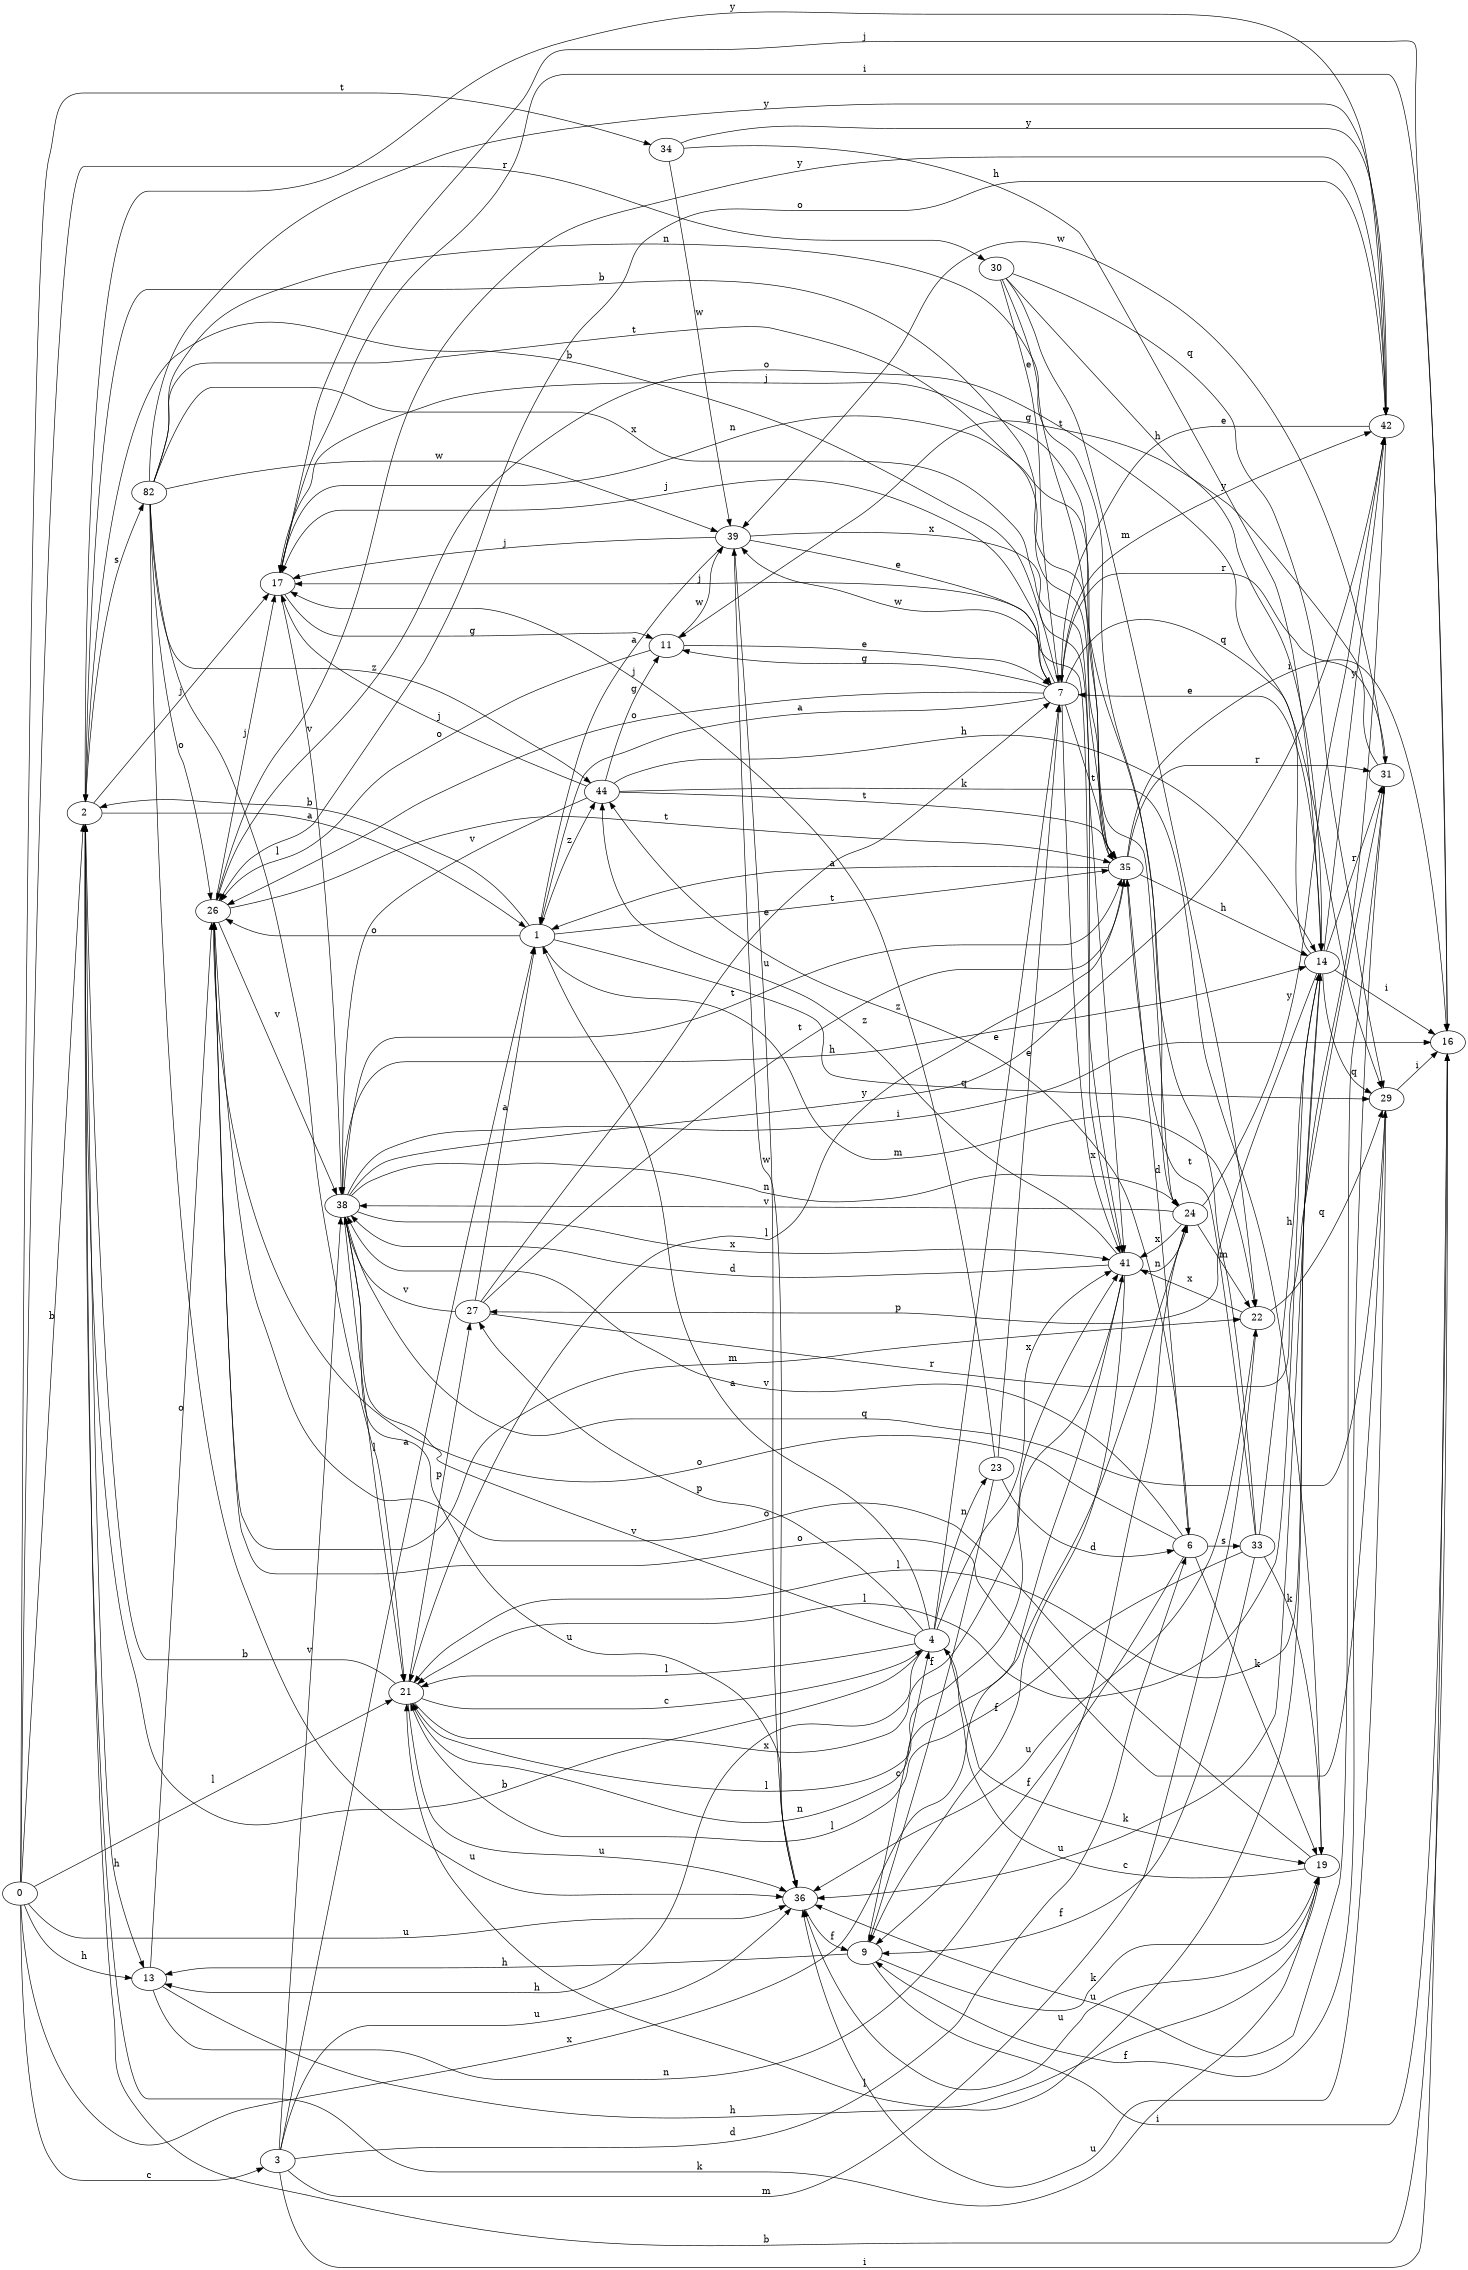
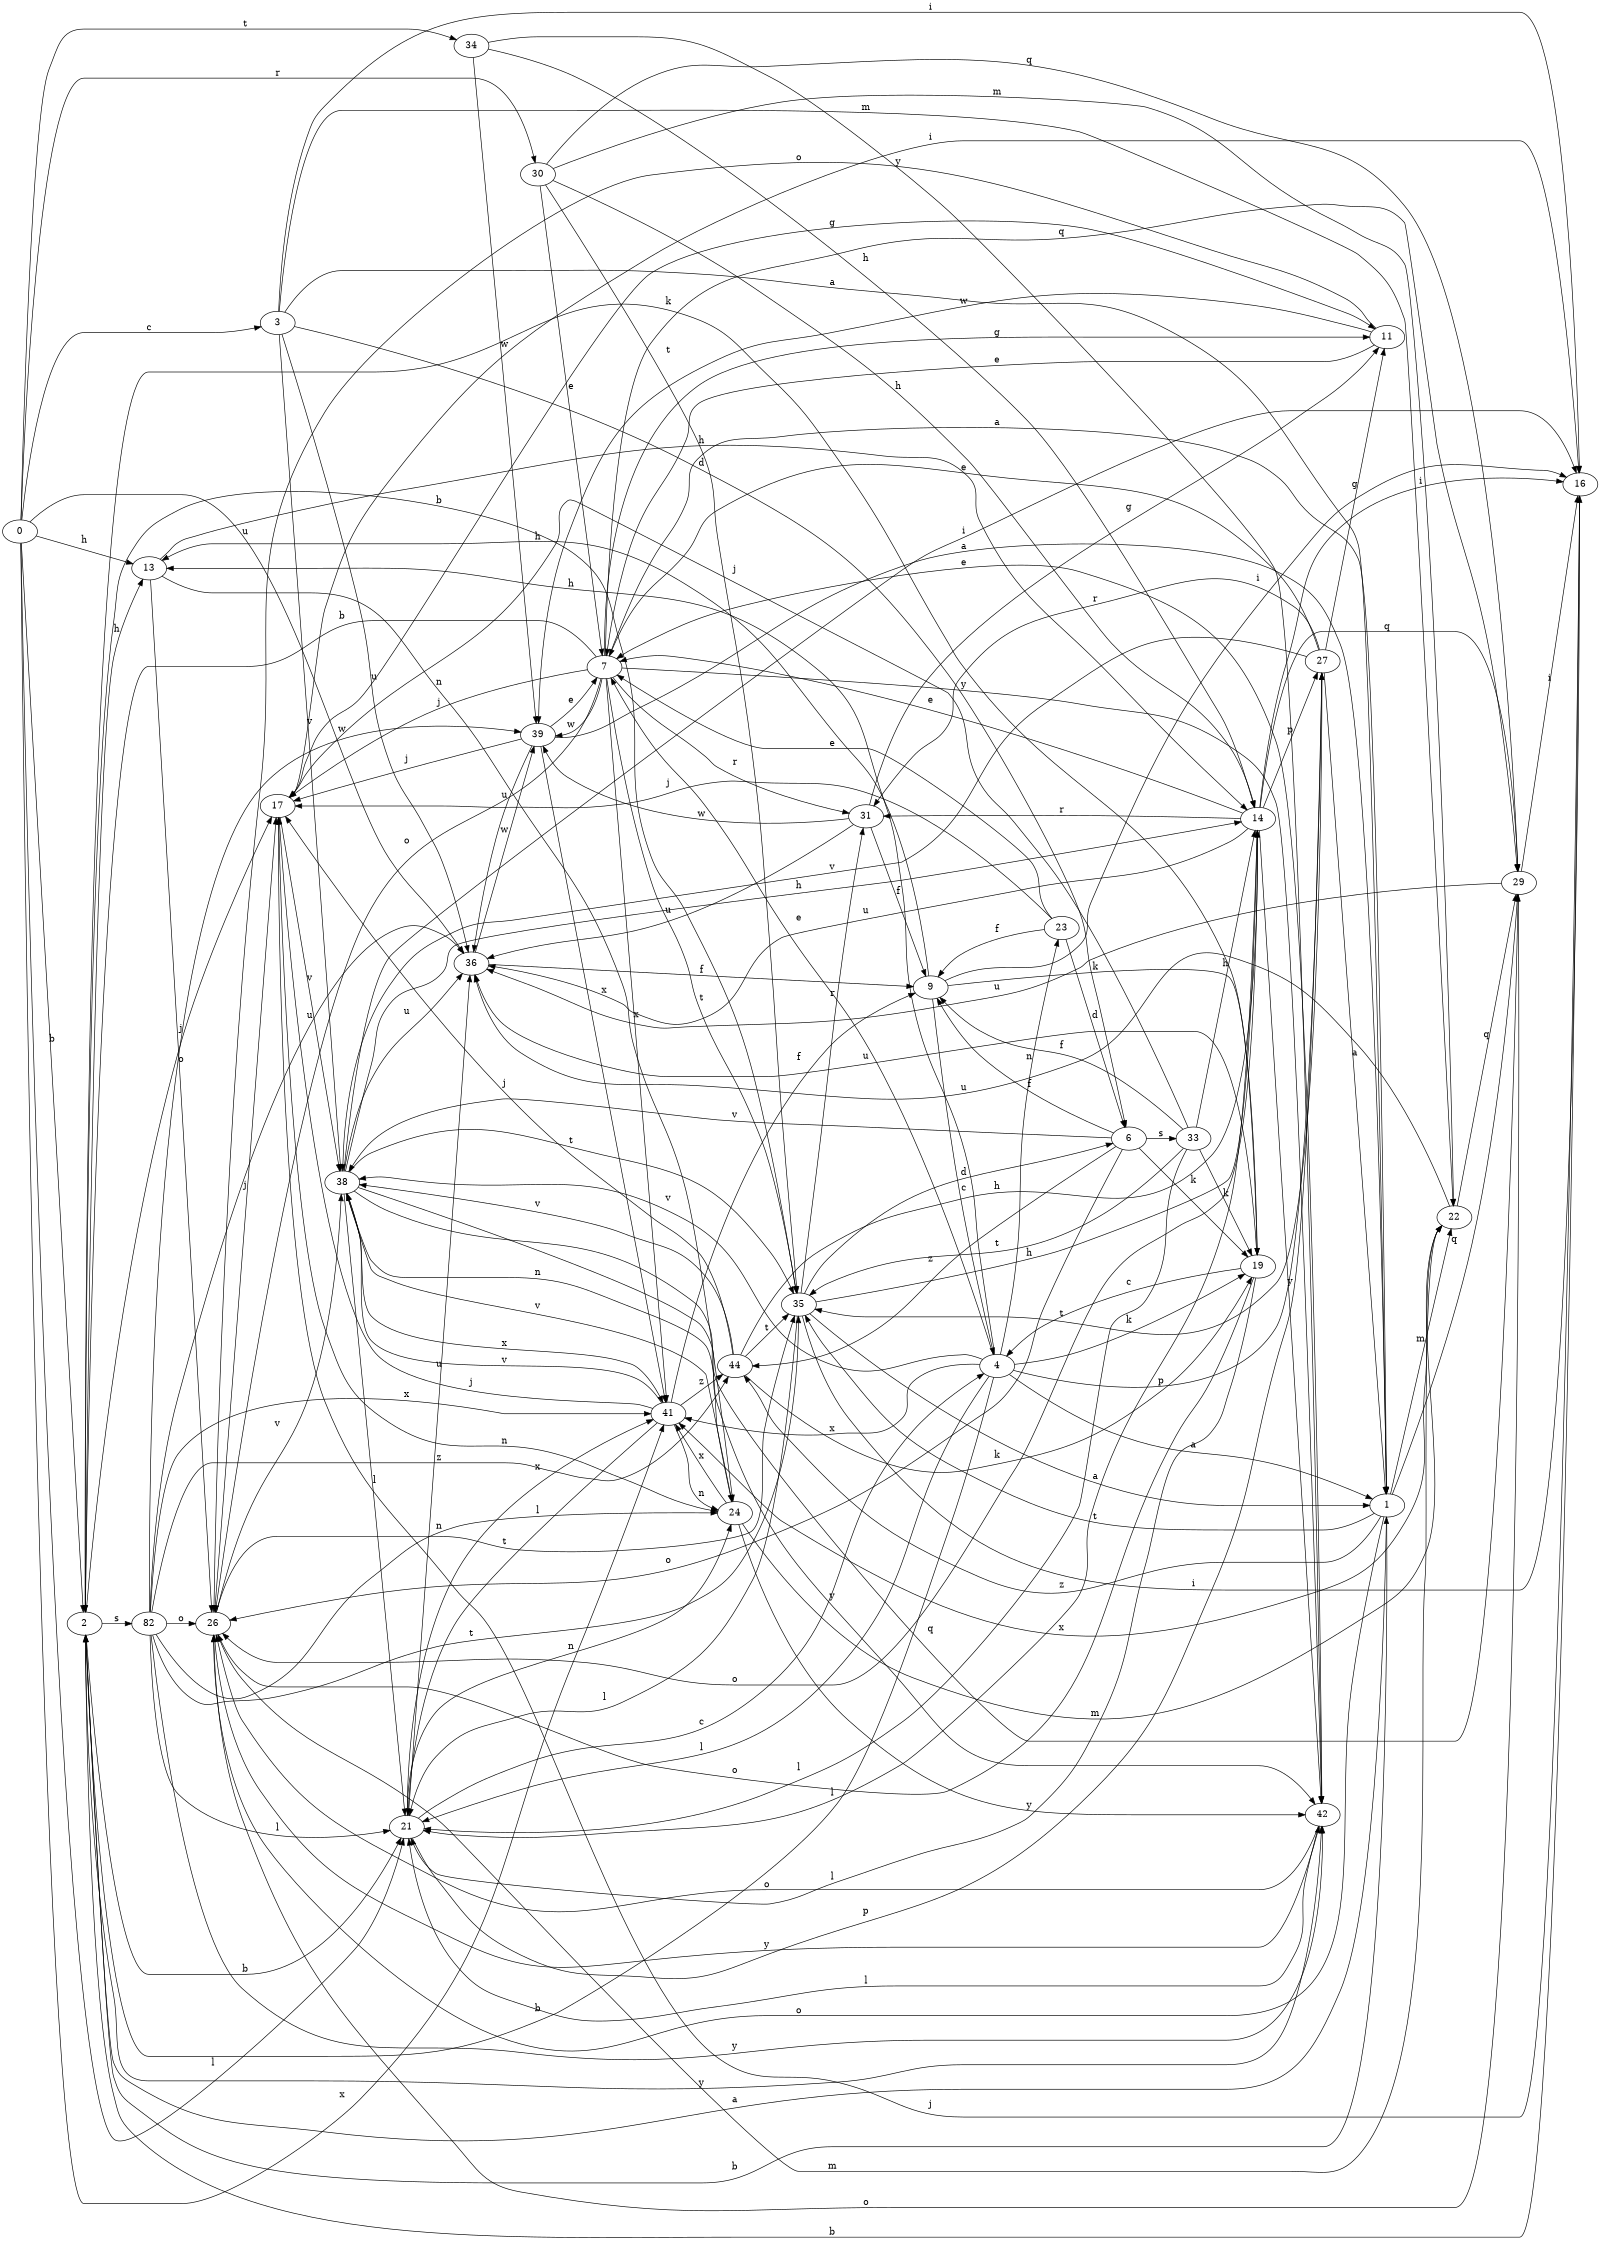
(625, 719) -> (1353, 510)
(733, 1269) -> (505, 1360)
(107, 1374) -> (135, 1959)
